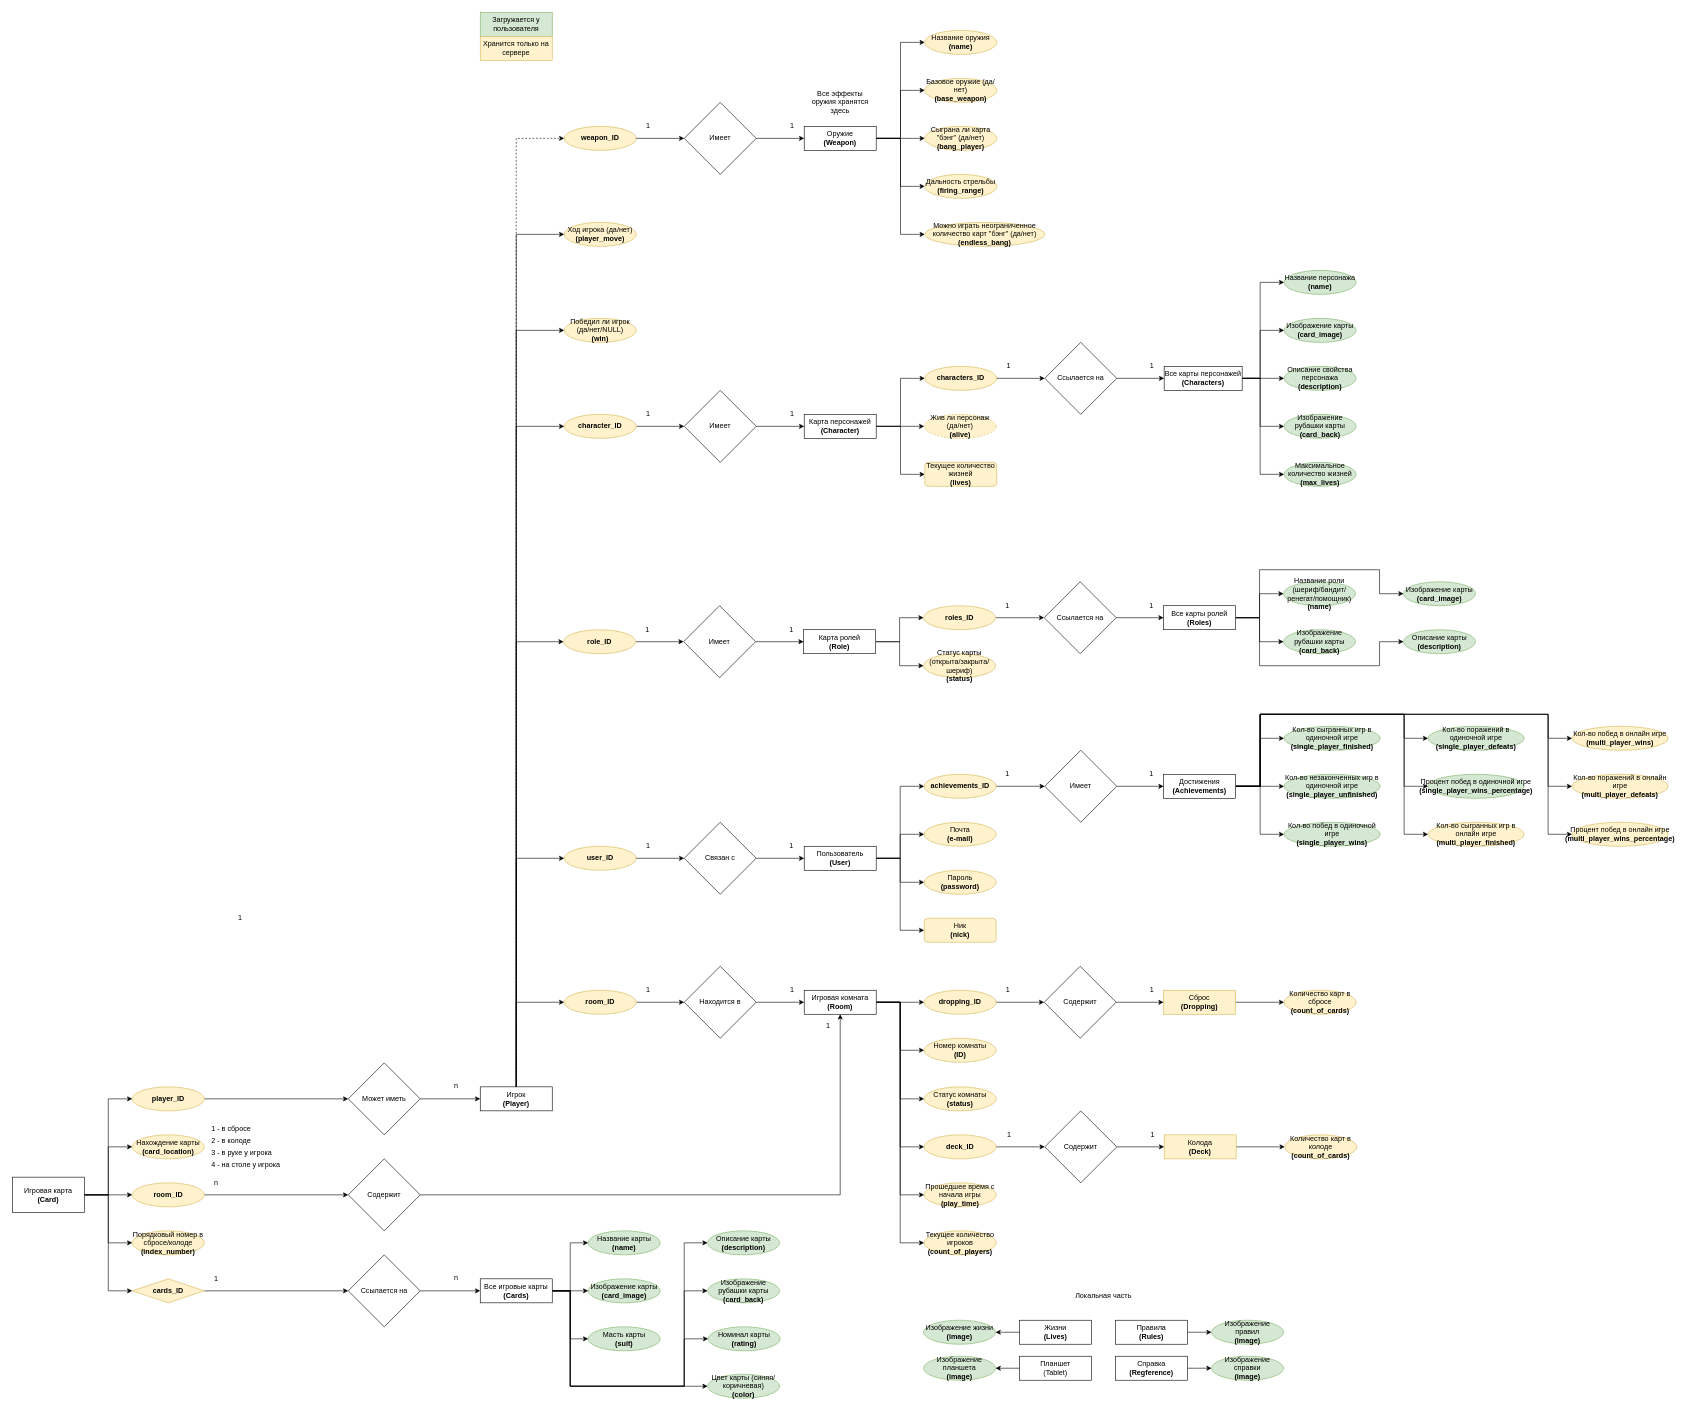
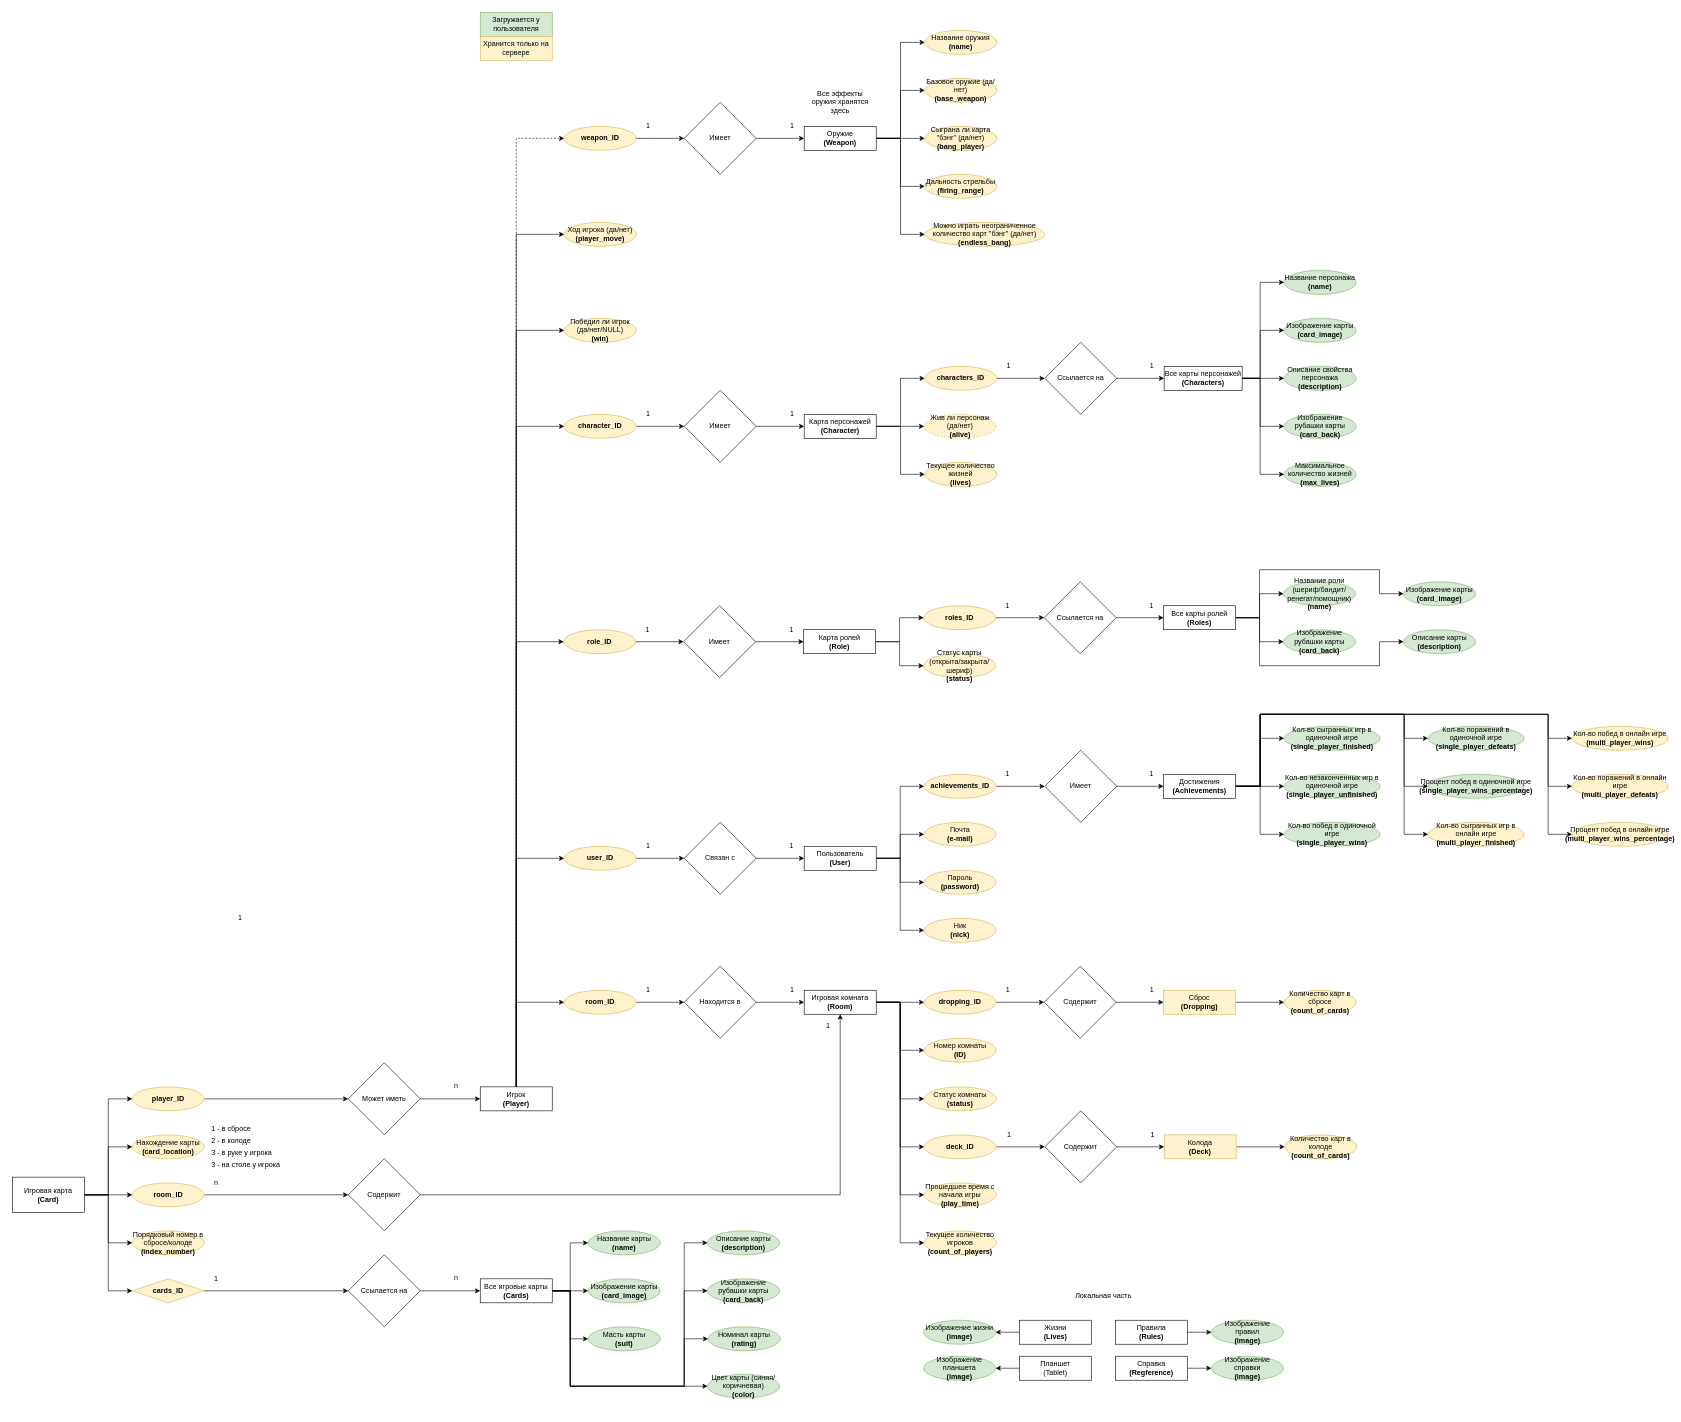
(961, 474) -> (961, 474)
(960, 930) -> (960, 930)
(247, 1165) -> (247, 1165)
